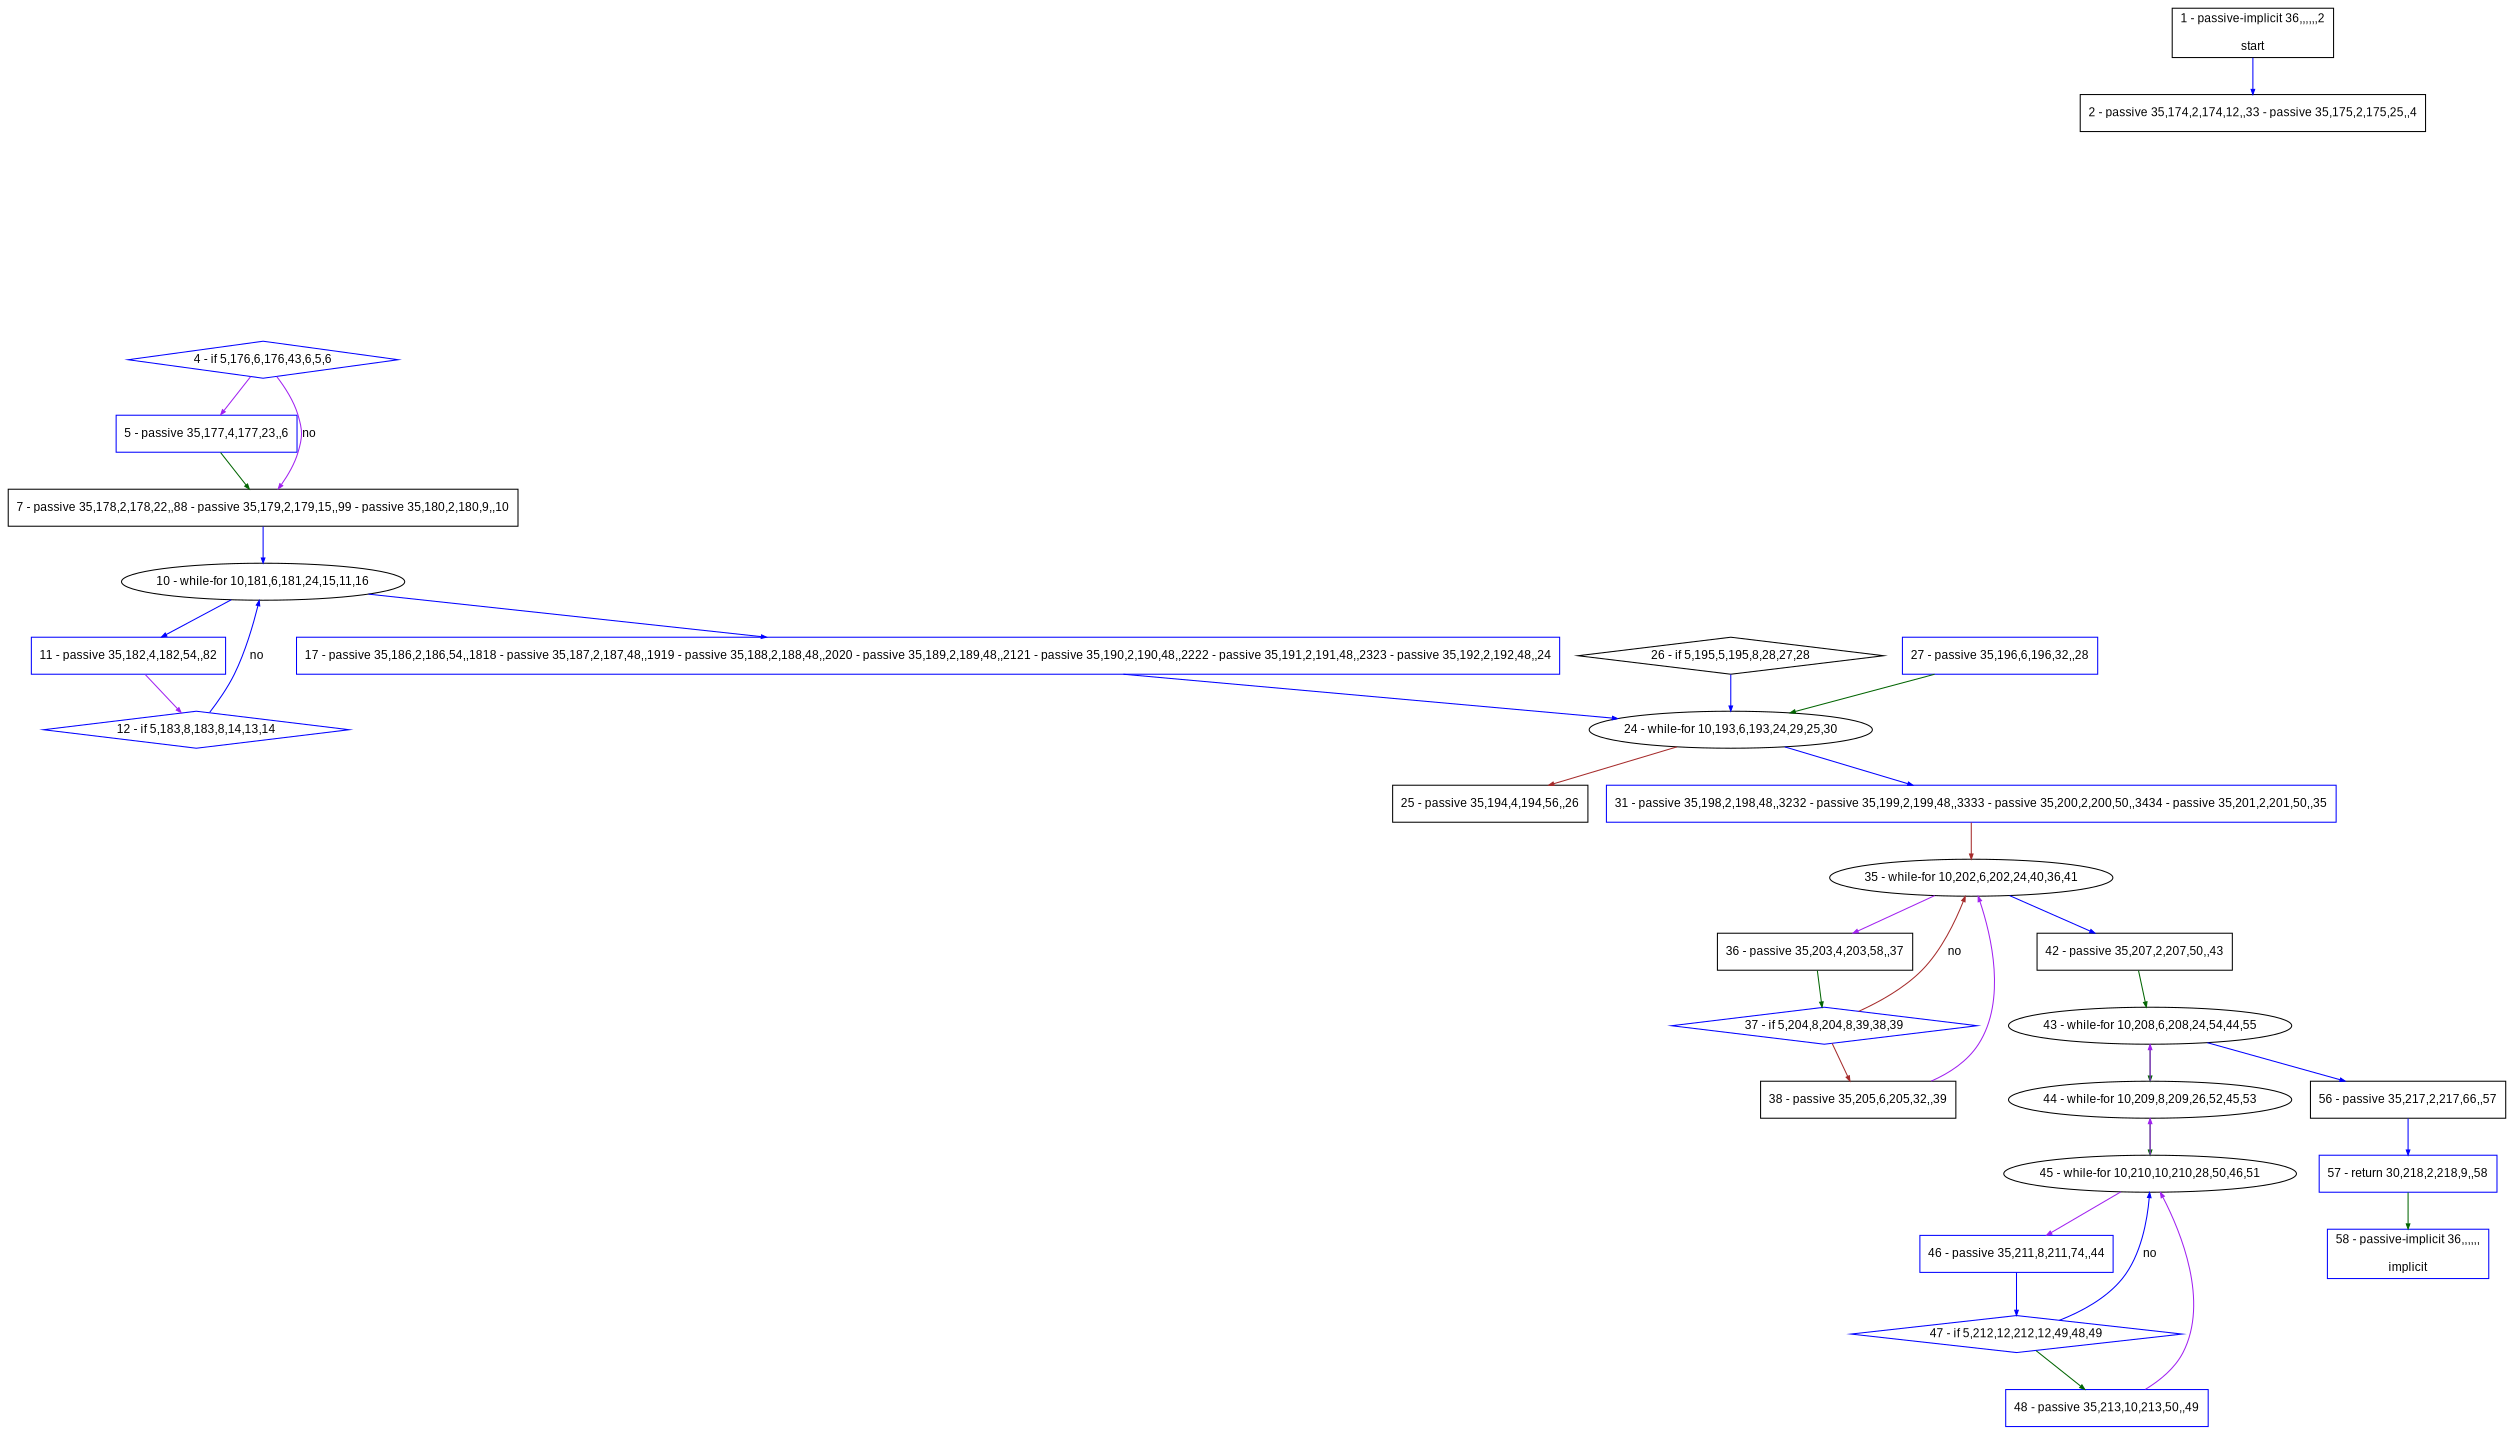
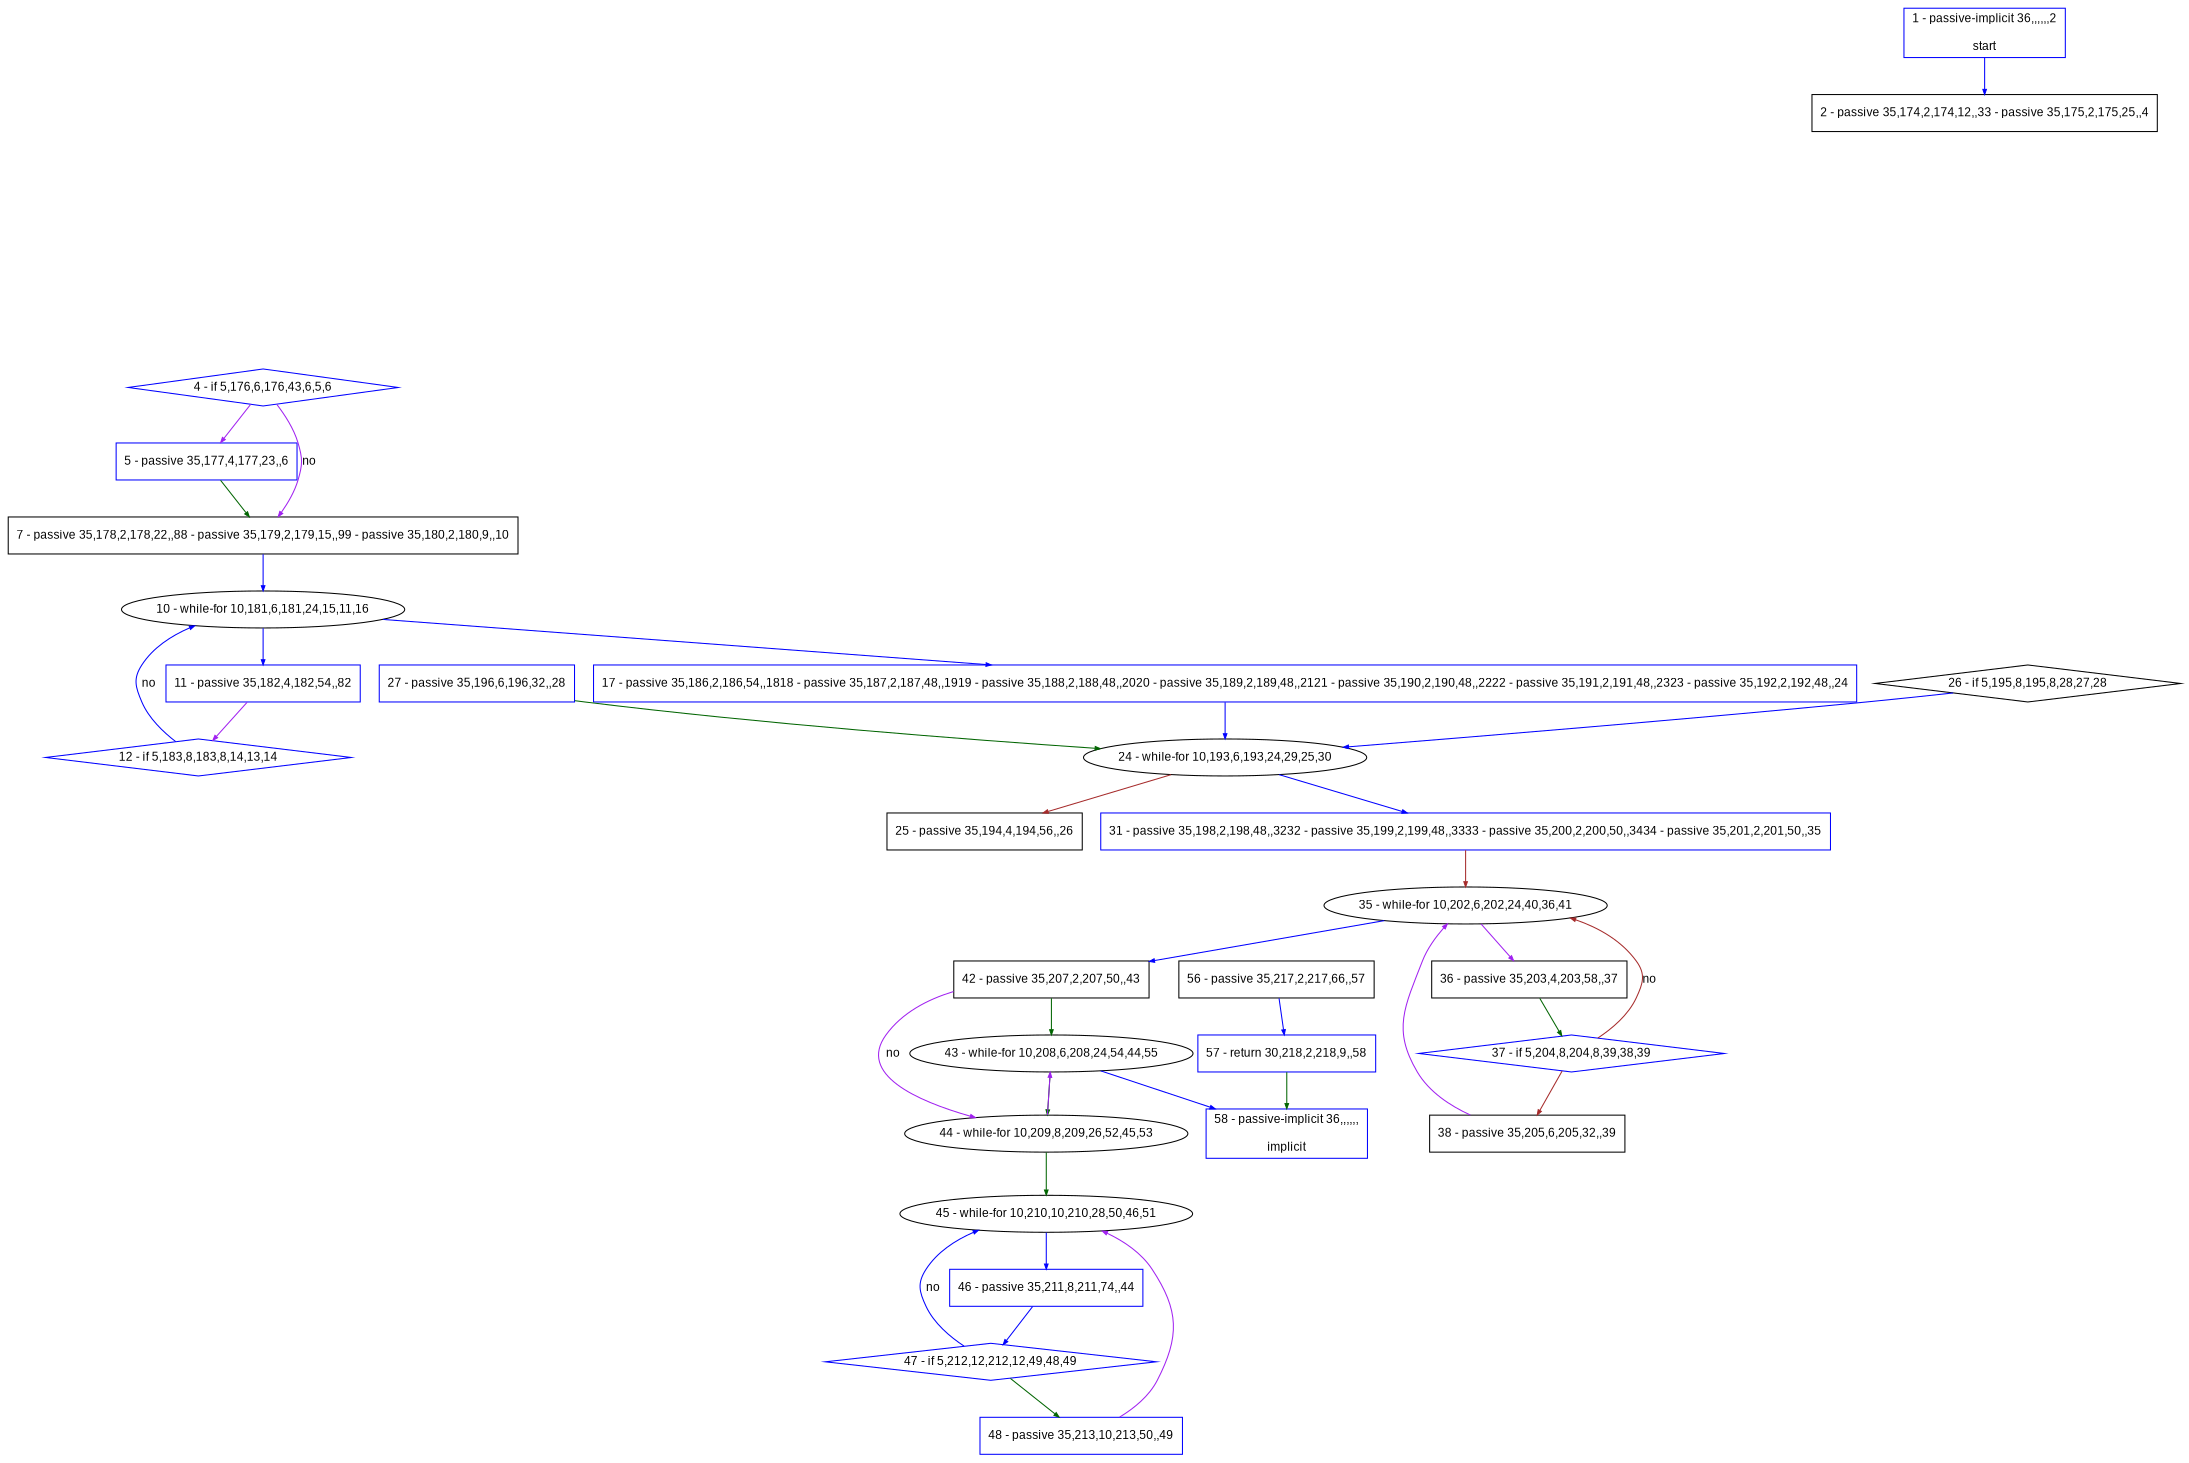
(2253, 33) -> (1985, 33)
(1731, 656) -> (2028, 683)
(2274, 1061) -> (1155, 1089)
(2150, 1139) -> (880, 1061)
(2086, 1212) -> (1046, 1248)
